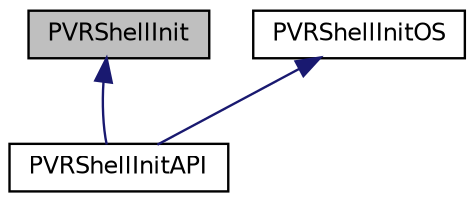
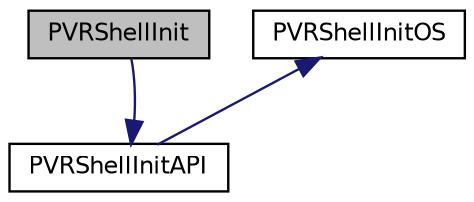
(103, 113) -> (135, 89)
